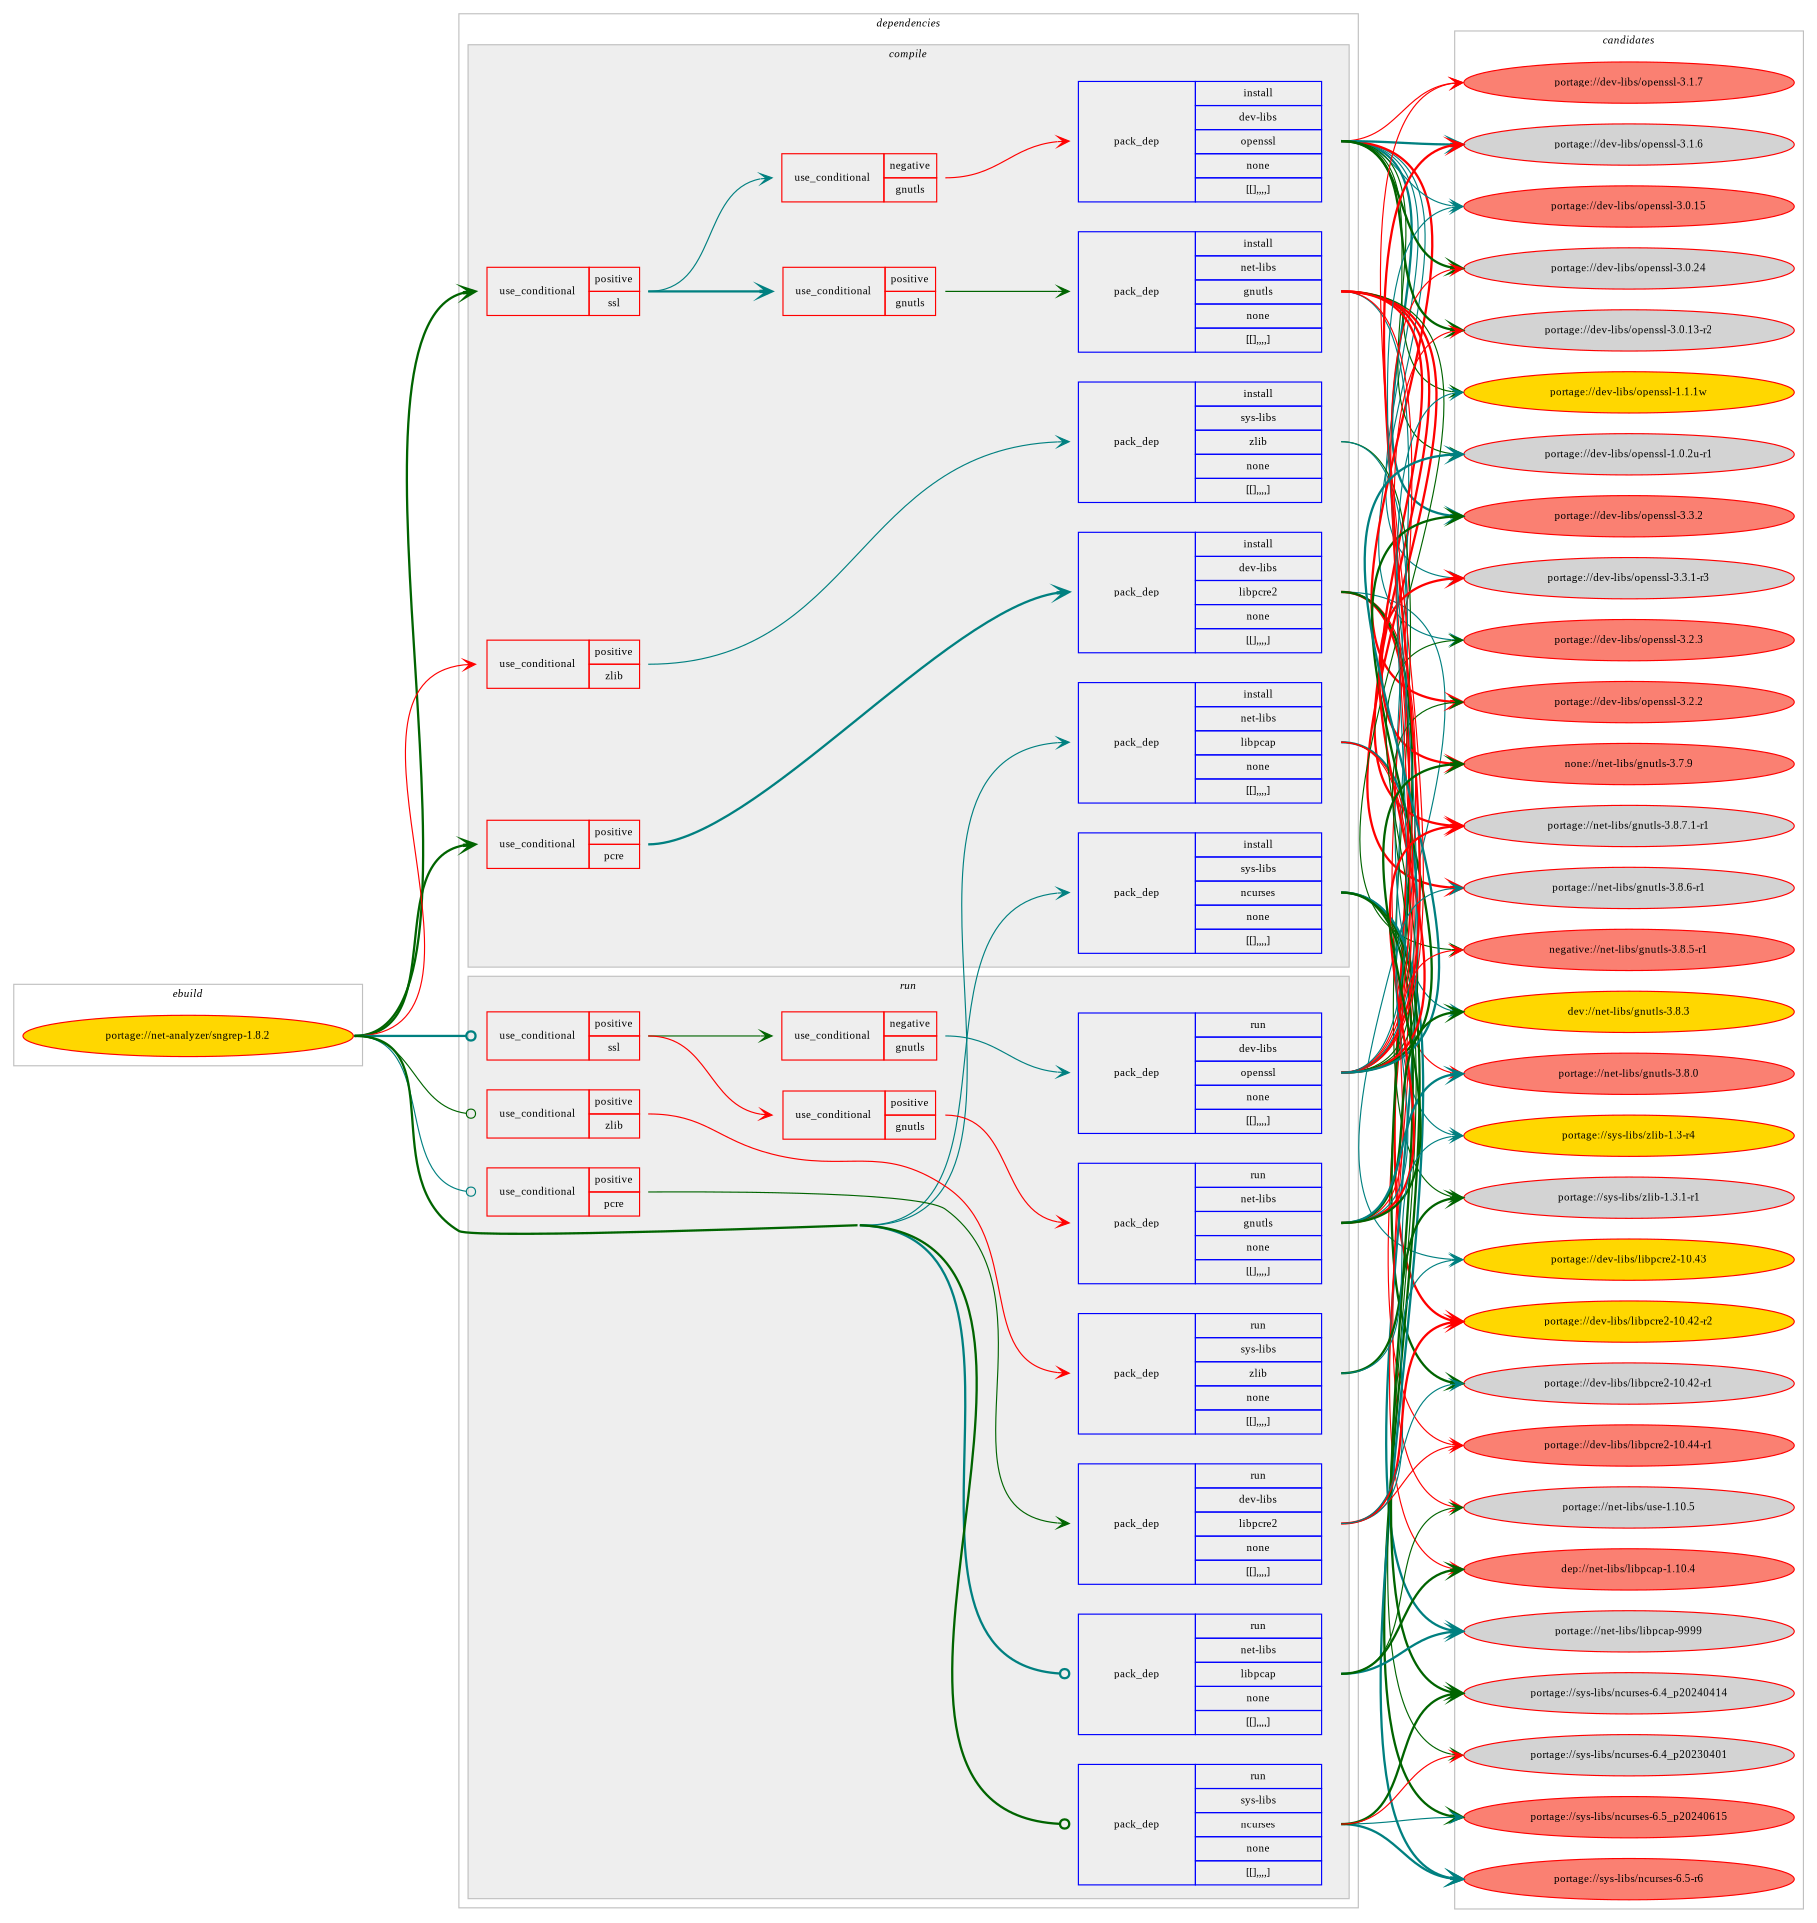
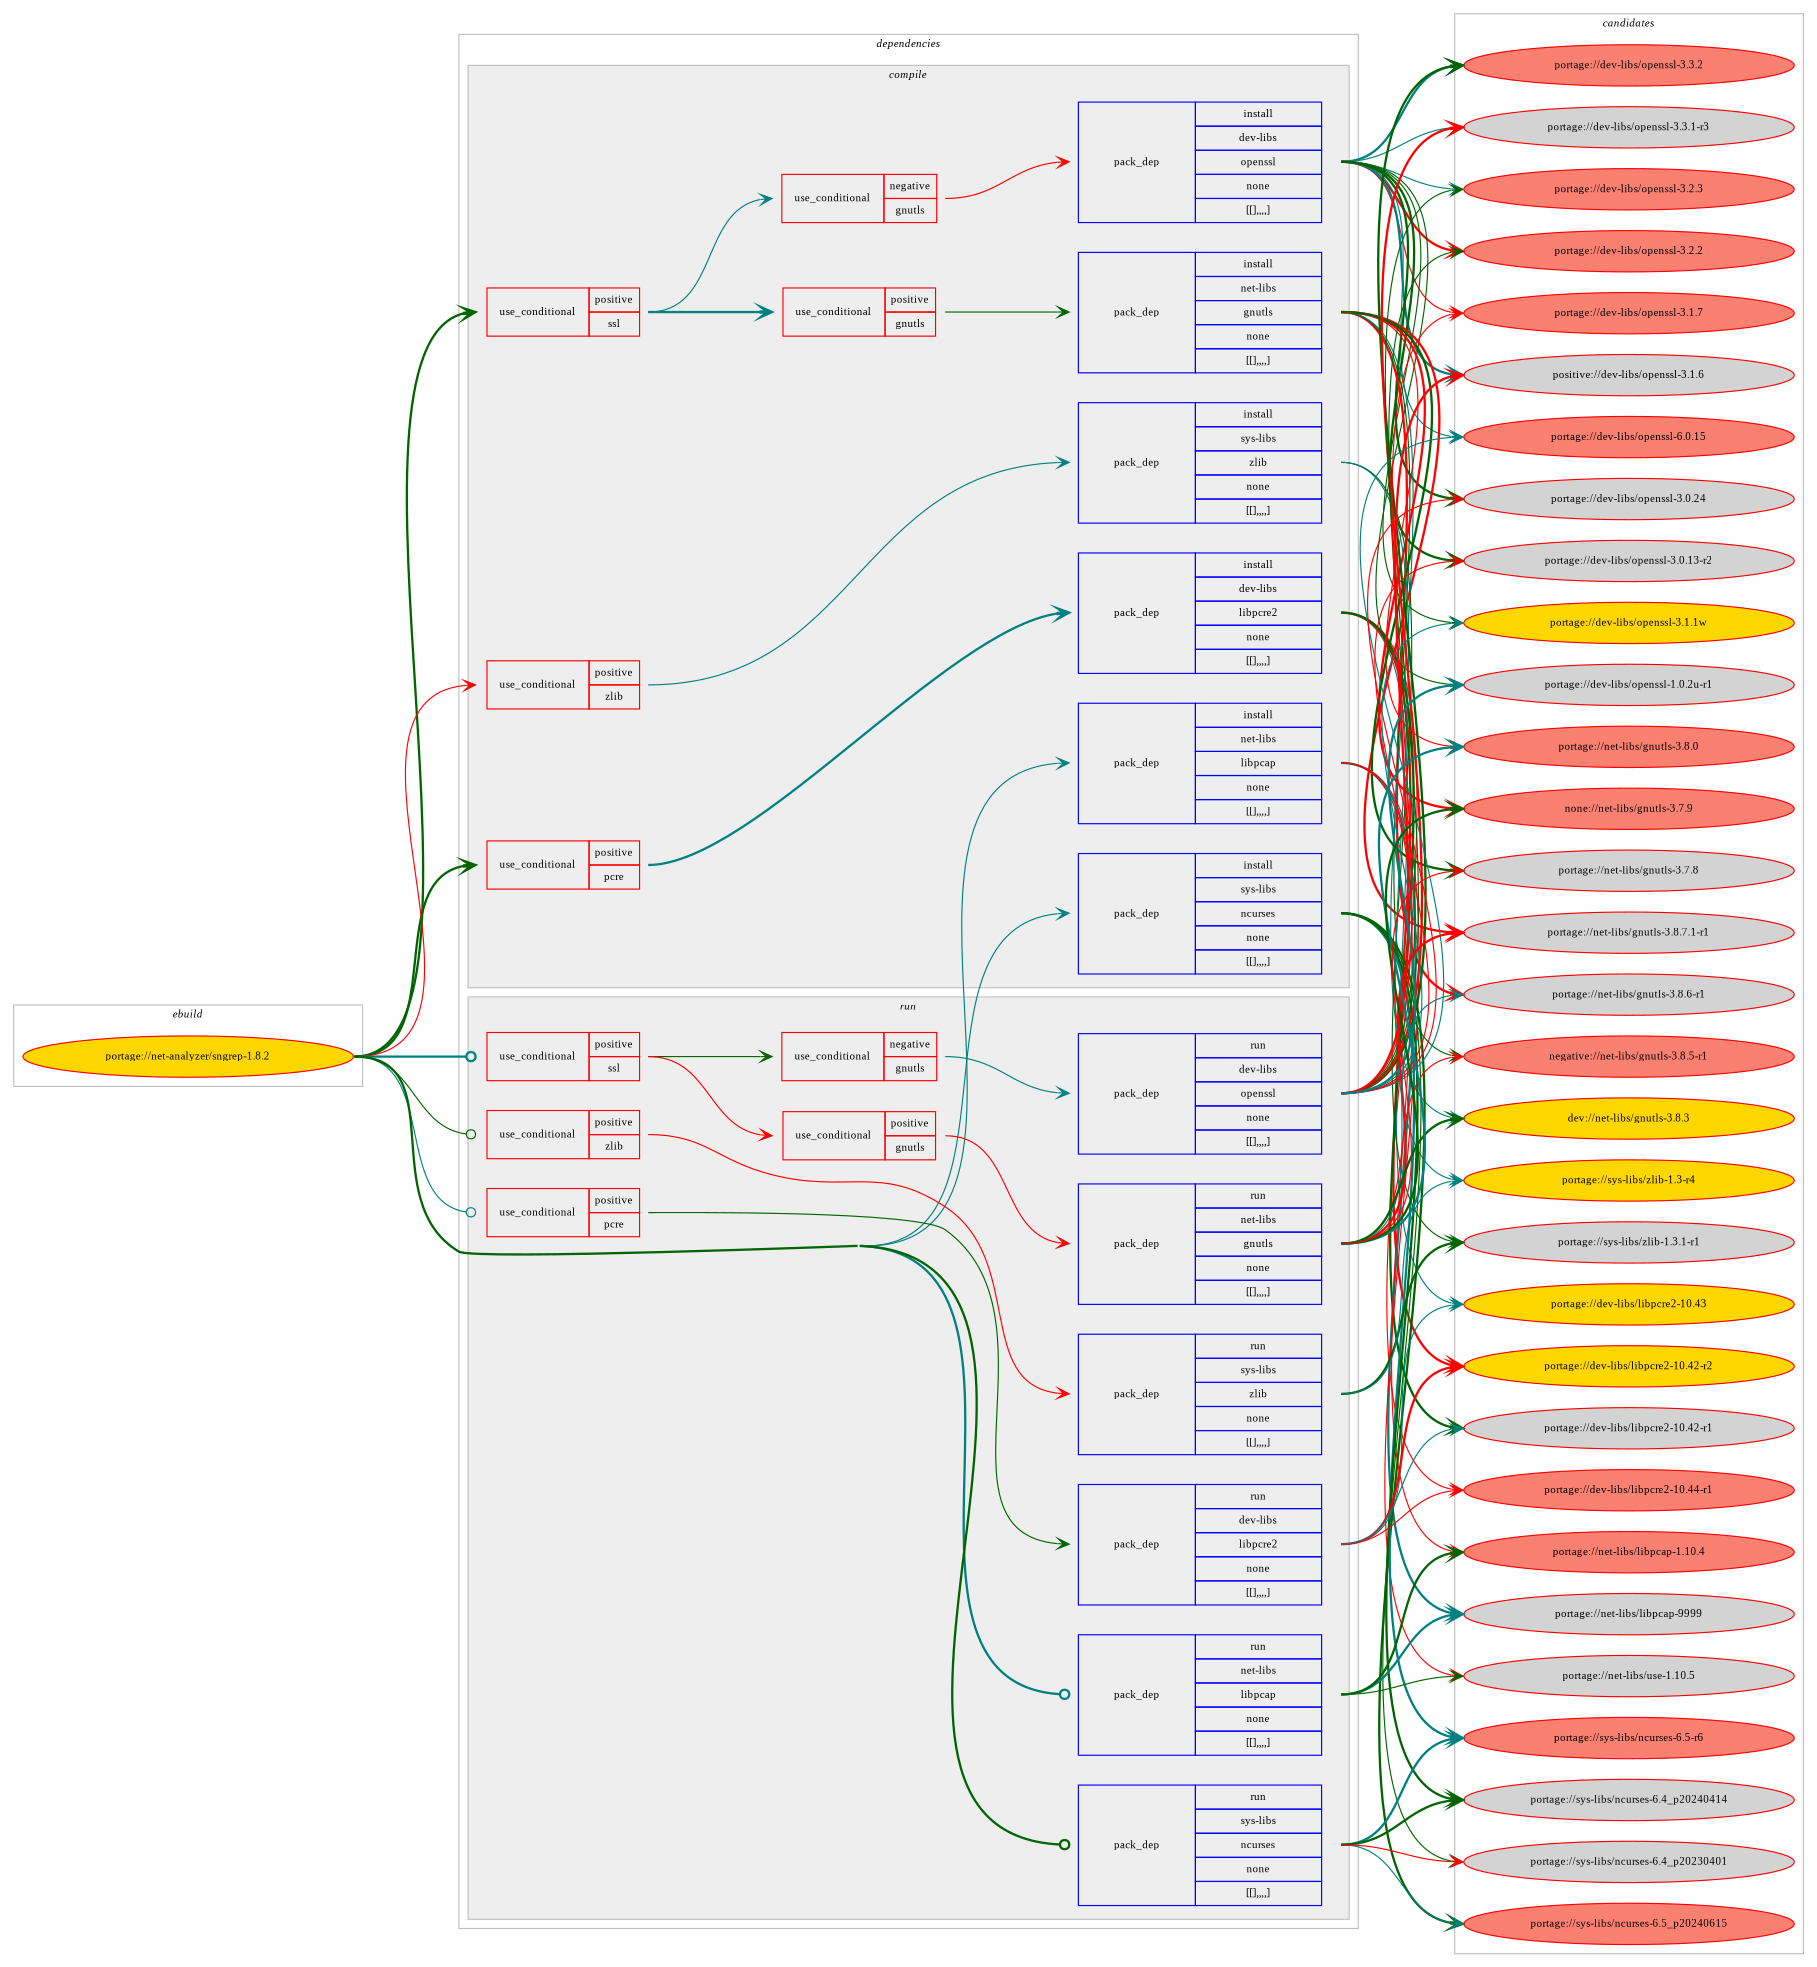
(1629, 145) -> (1629, 375)
(1629, 206) -> (1629, 437)
(1629, 392) -> (1629, 623)
none -> (1629, 871)
(1629, 1569) -> (1629, 1552)
